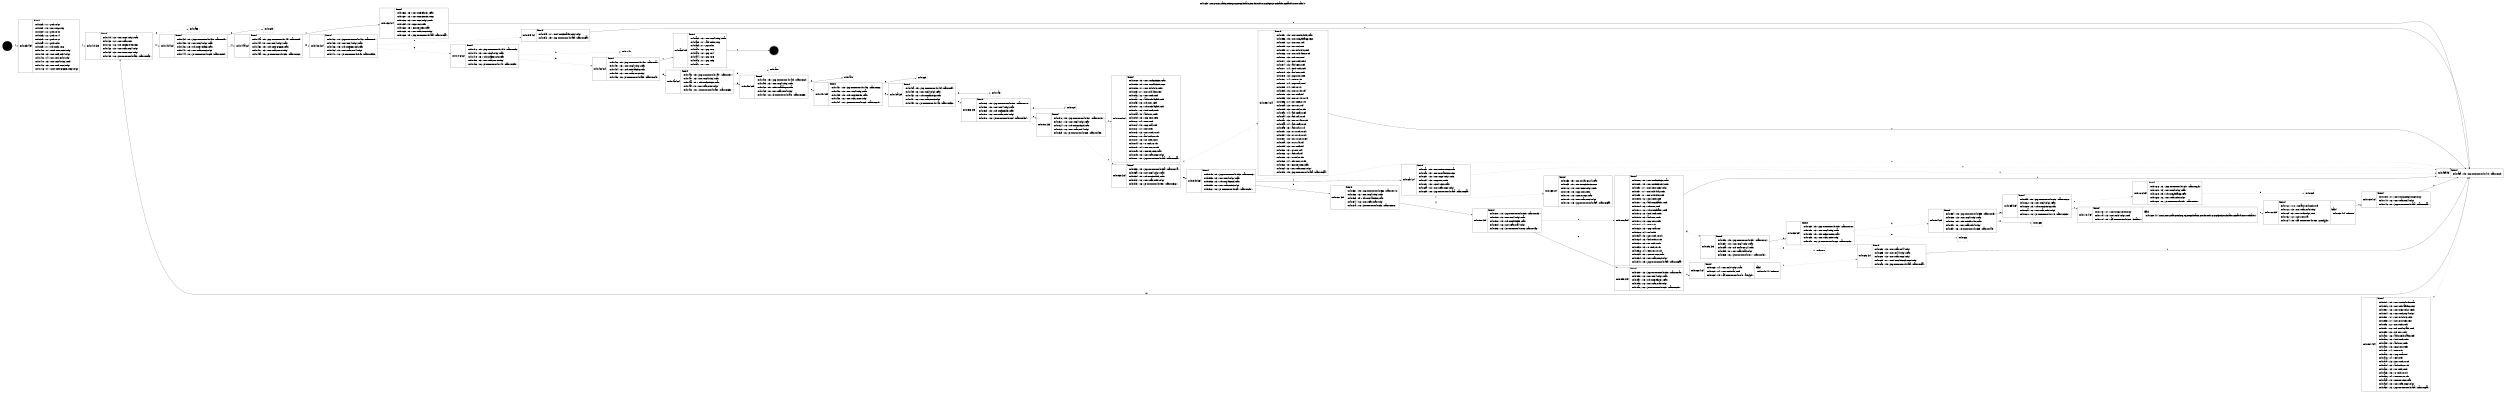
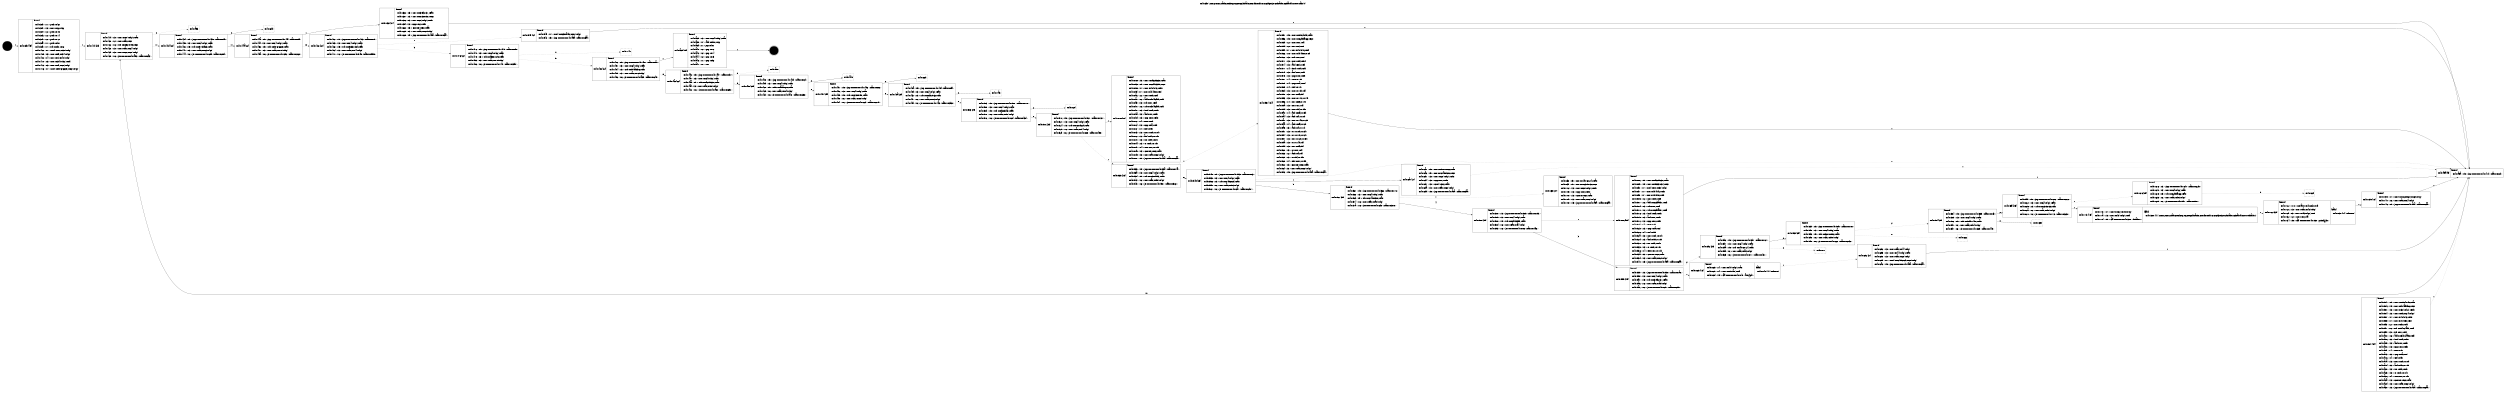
(2022, 173) -> none
(1691, 233) -> (1690, 262)
